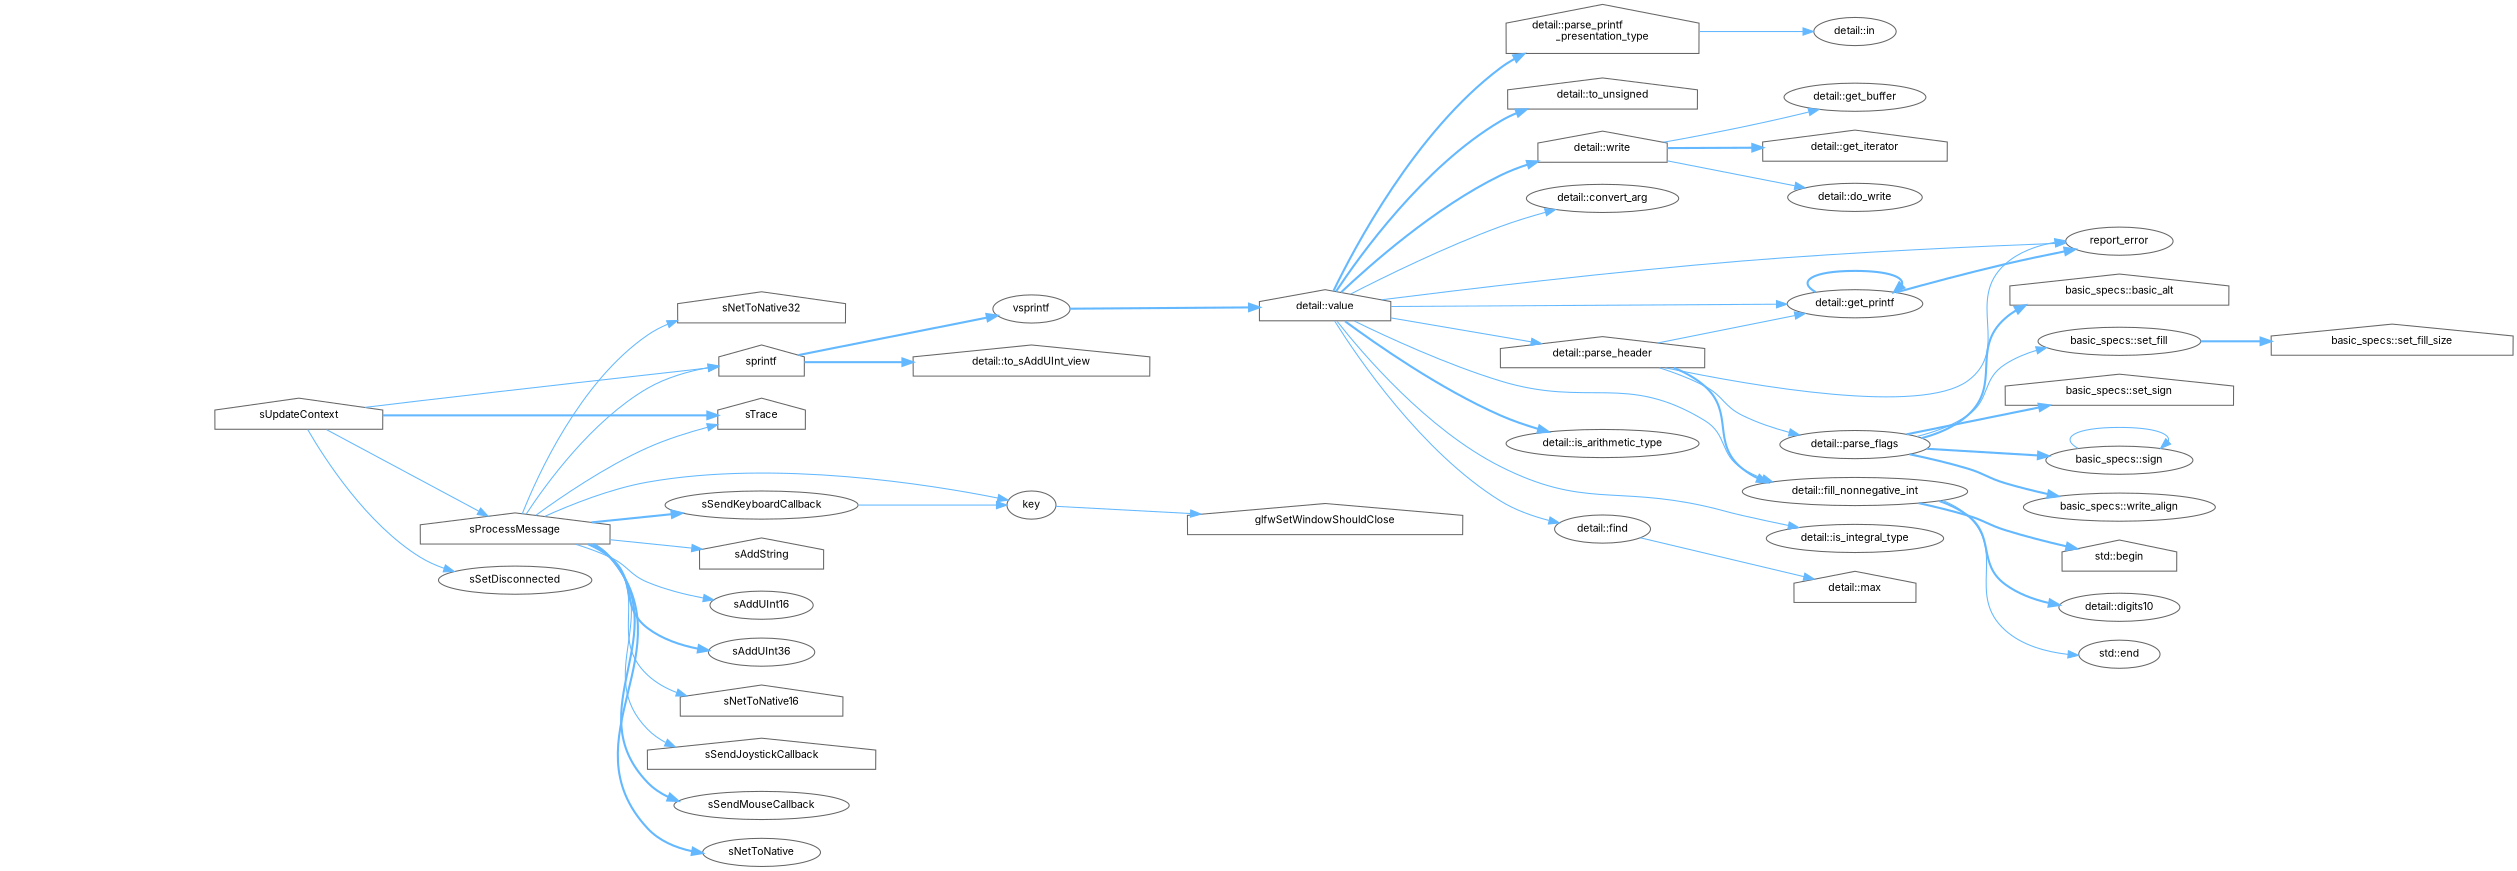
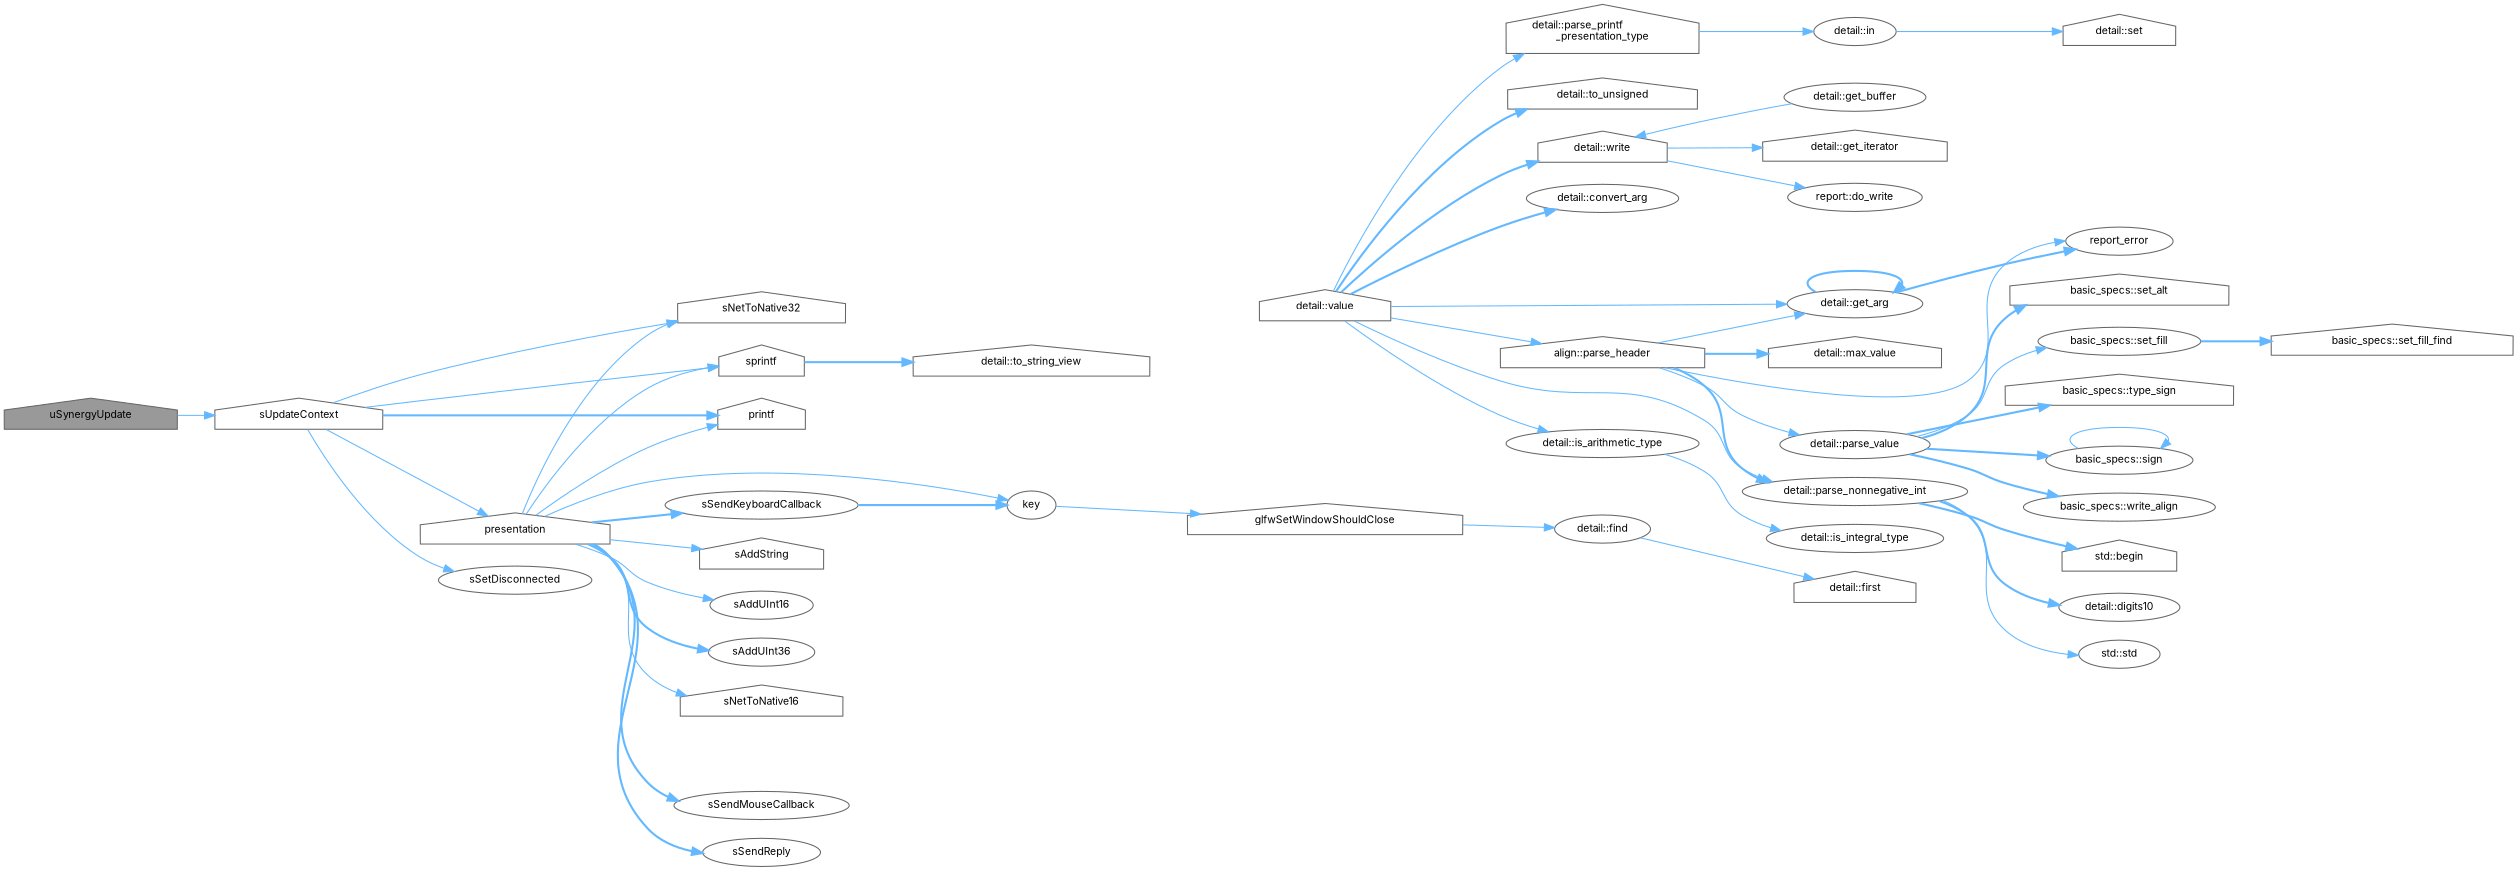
none -> (2119, 32)
(1736, 128) -> (1718, 118)
(1710, 148) -> (1710, 148)
(1410, 163) -> (1410, 163)
(1855, 197) -> (1855, 197)
(1446, 249) -> (1446, 249)
(1718, 263) -> none
(2119, 291) -> (2119, 291)
(1855, 304) -> (1855, 304)
(1031, 309) -> none
(2392, 341) -> (2392, 341)
(1603, 354) -> (1603, 354)
none -> (1855, 354)
none -> (498, 356)
(1031, 362) -> (1031, 362)
(1438, 383) -> (1438, 383)
(2119, 391) -> (2119, 391)
none -> (91, 415)
(762, 415) -> (762, 415)
(1426, 439) -> (1504, 526)
(1855, 445) -> (1855, 445)
(1535, 481) -> (1720, 488)
(1855, 492) -> (1855, 492)
(927, 505) -> (927, 505)
(515, 530) -> (515, 530)
(1855, 589) -> (1855, 589)
(2119, 654) -> (2119, 654)
(762, 755) -> none
(762, 852) -> (762, 852)
